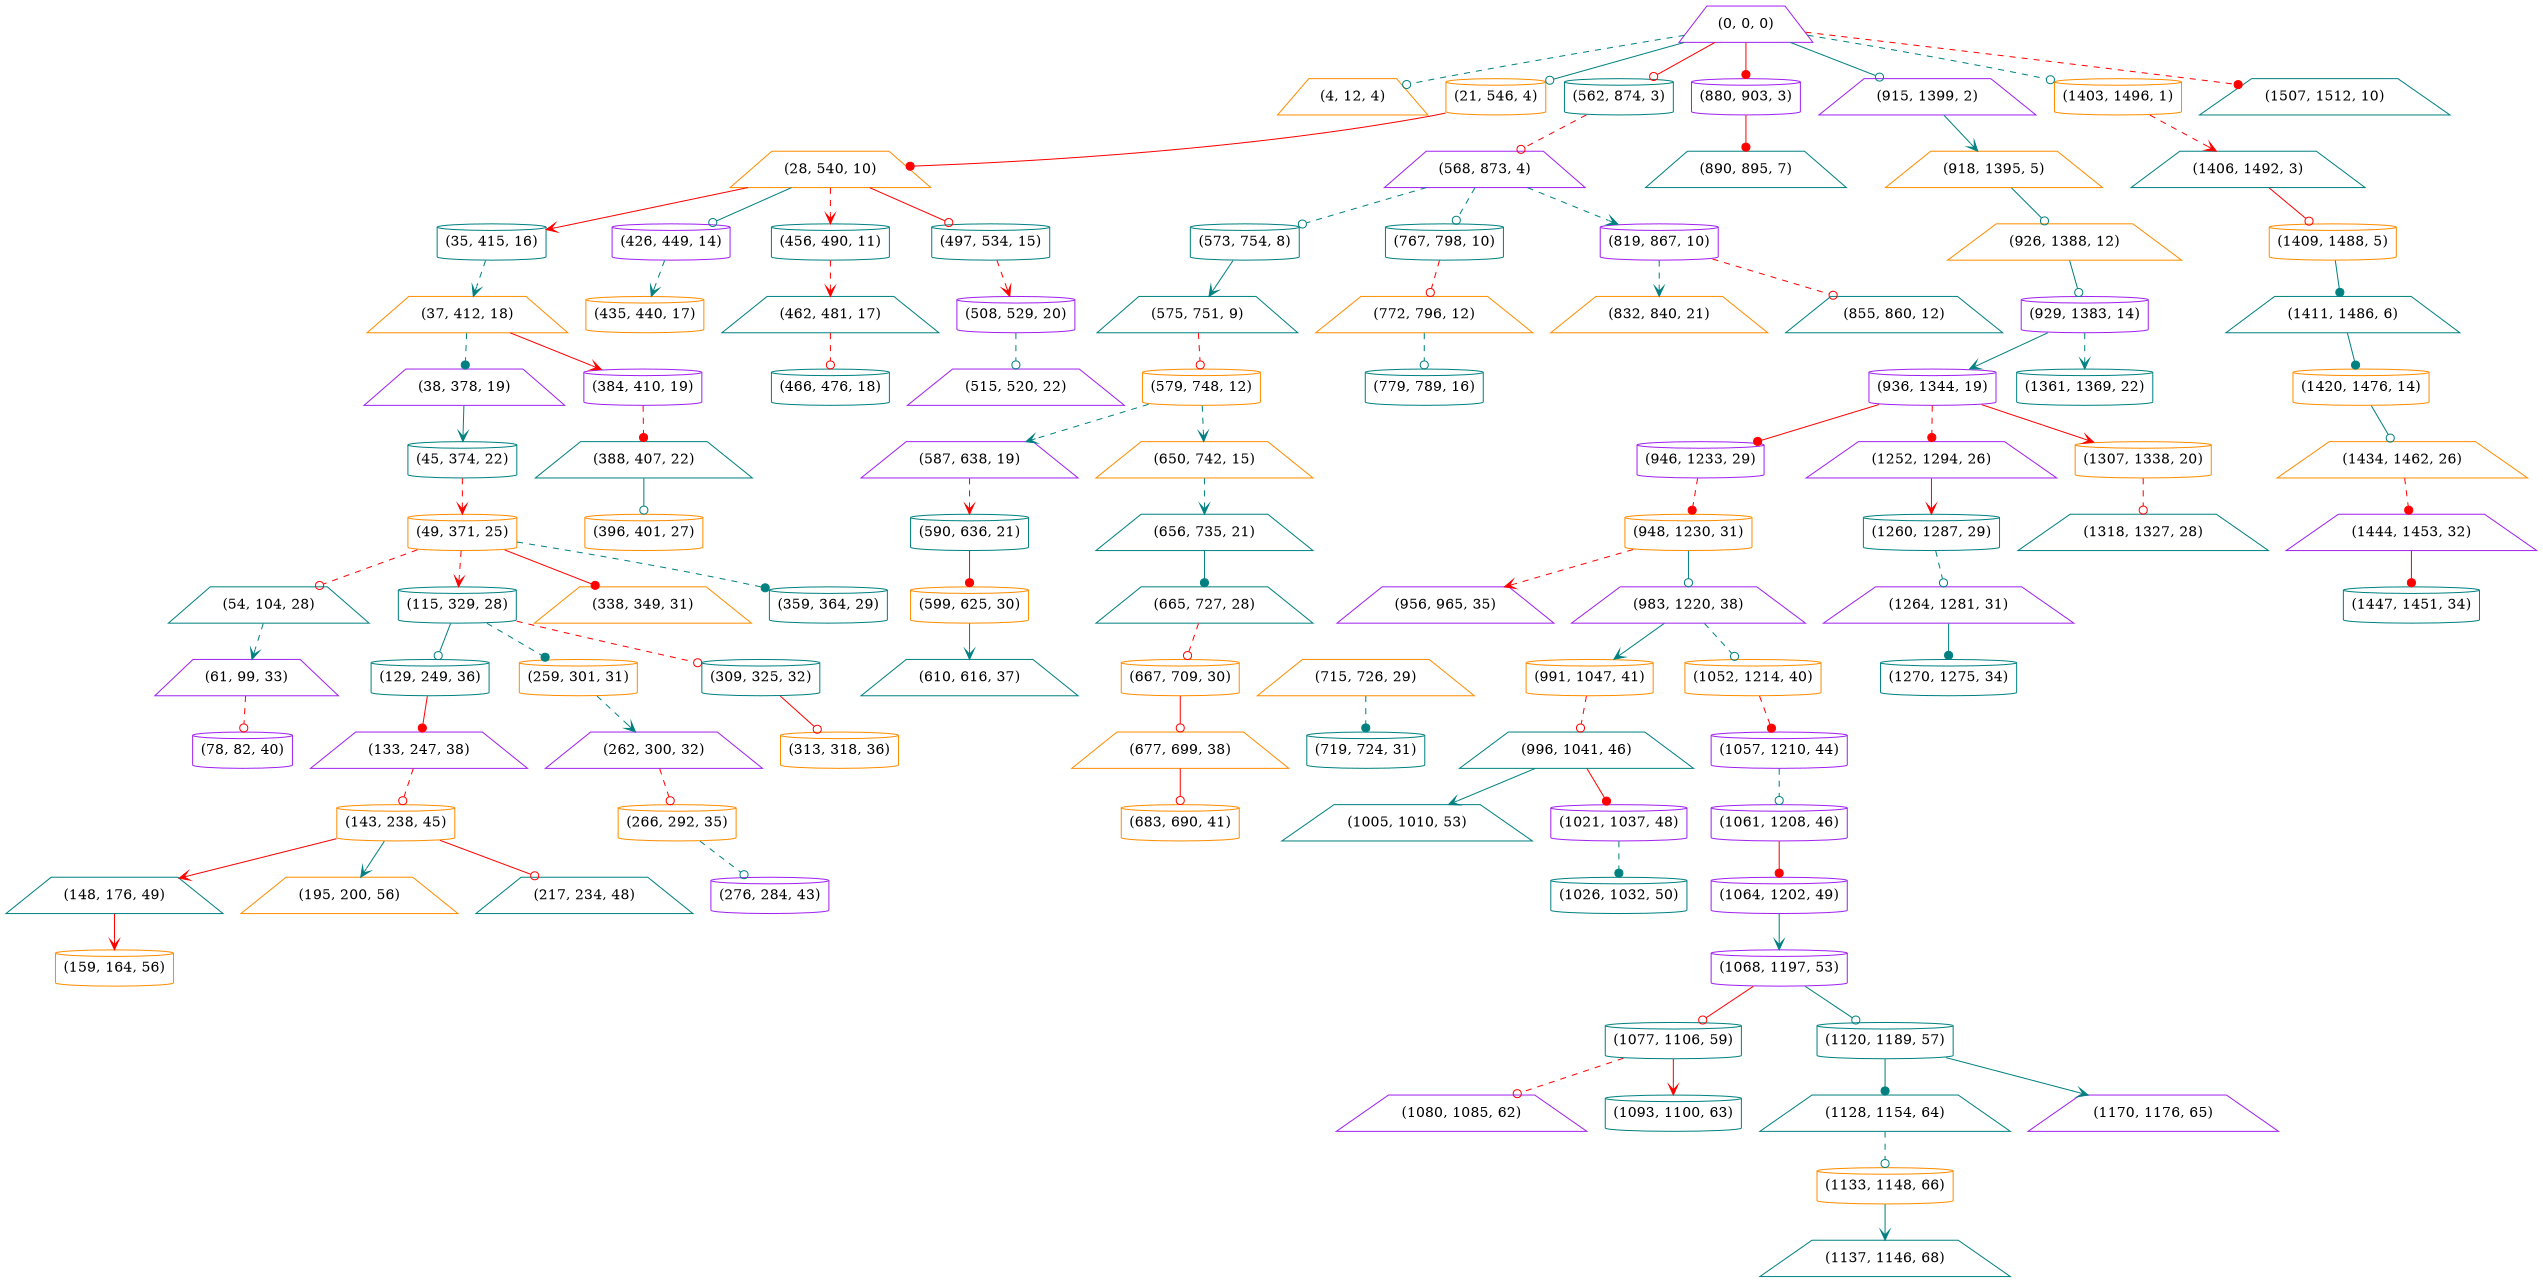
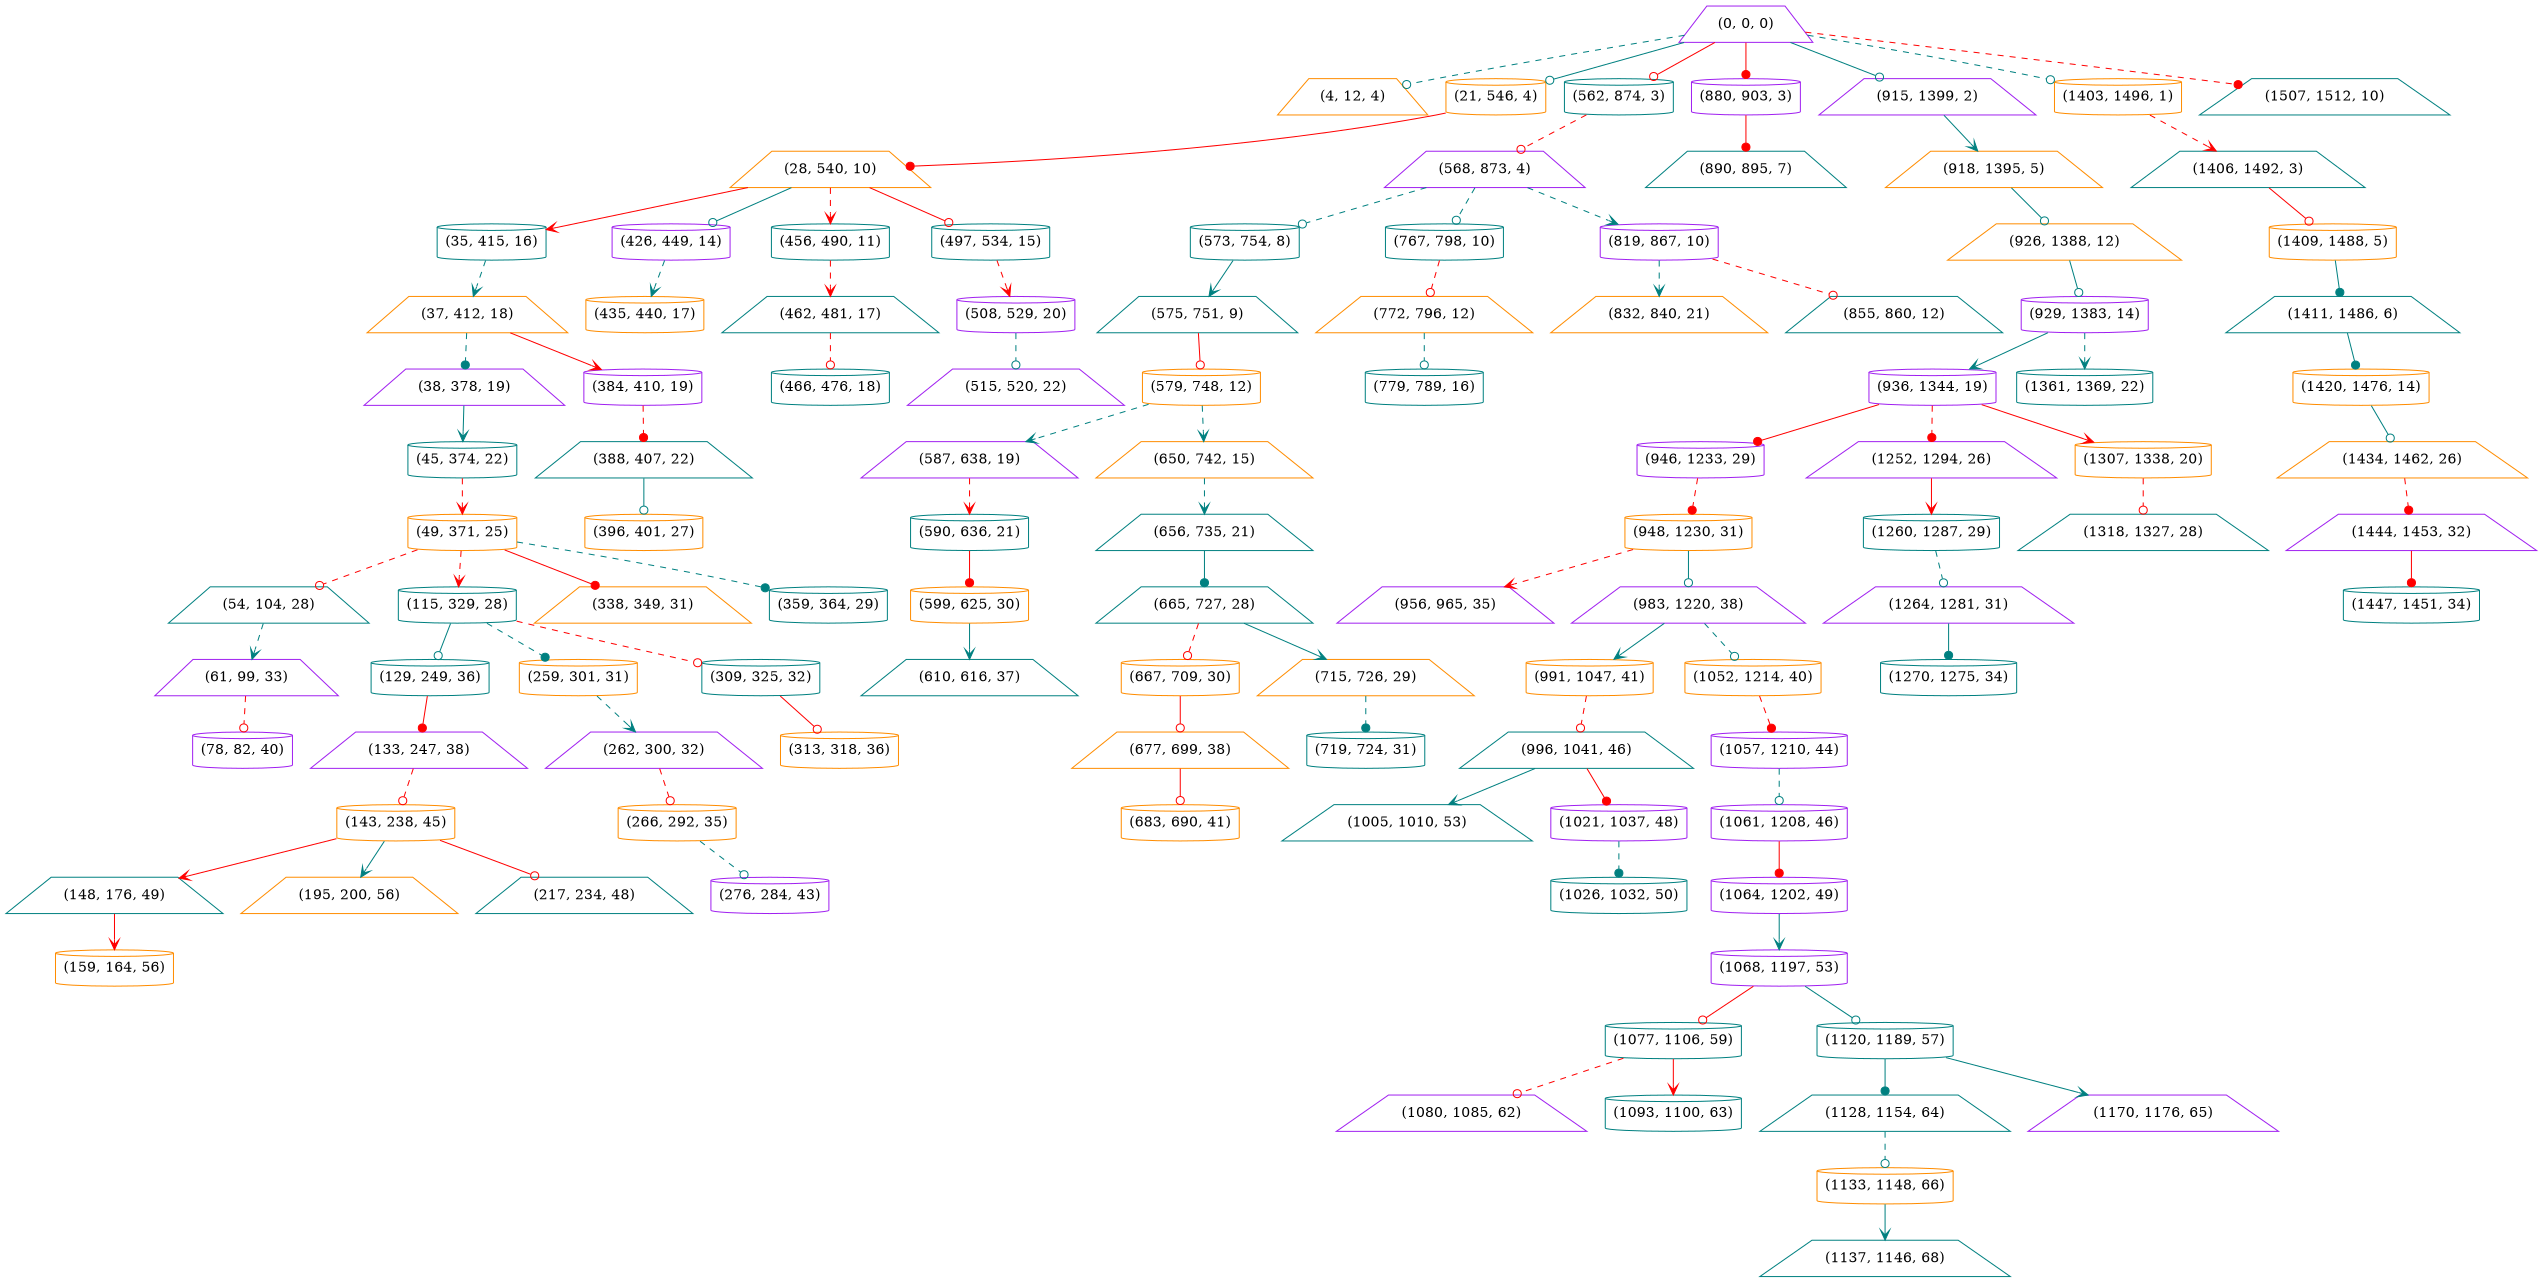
(1199, 347) -> (1199, 347)
none -> (1281, 639)
